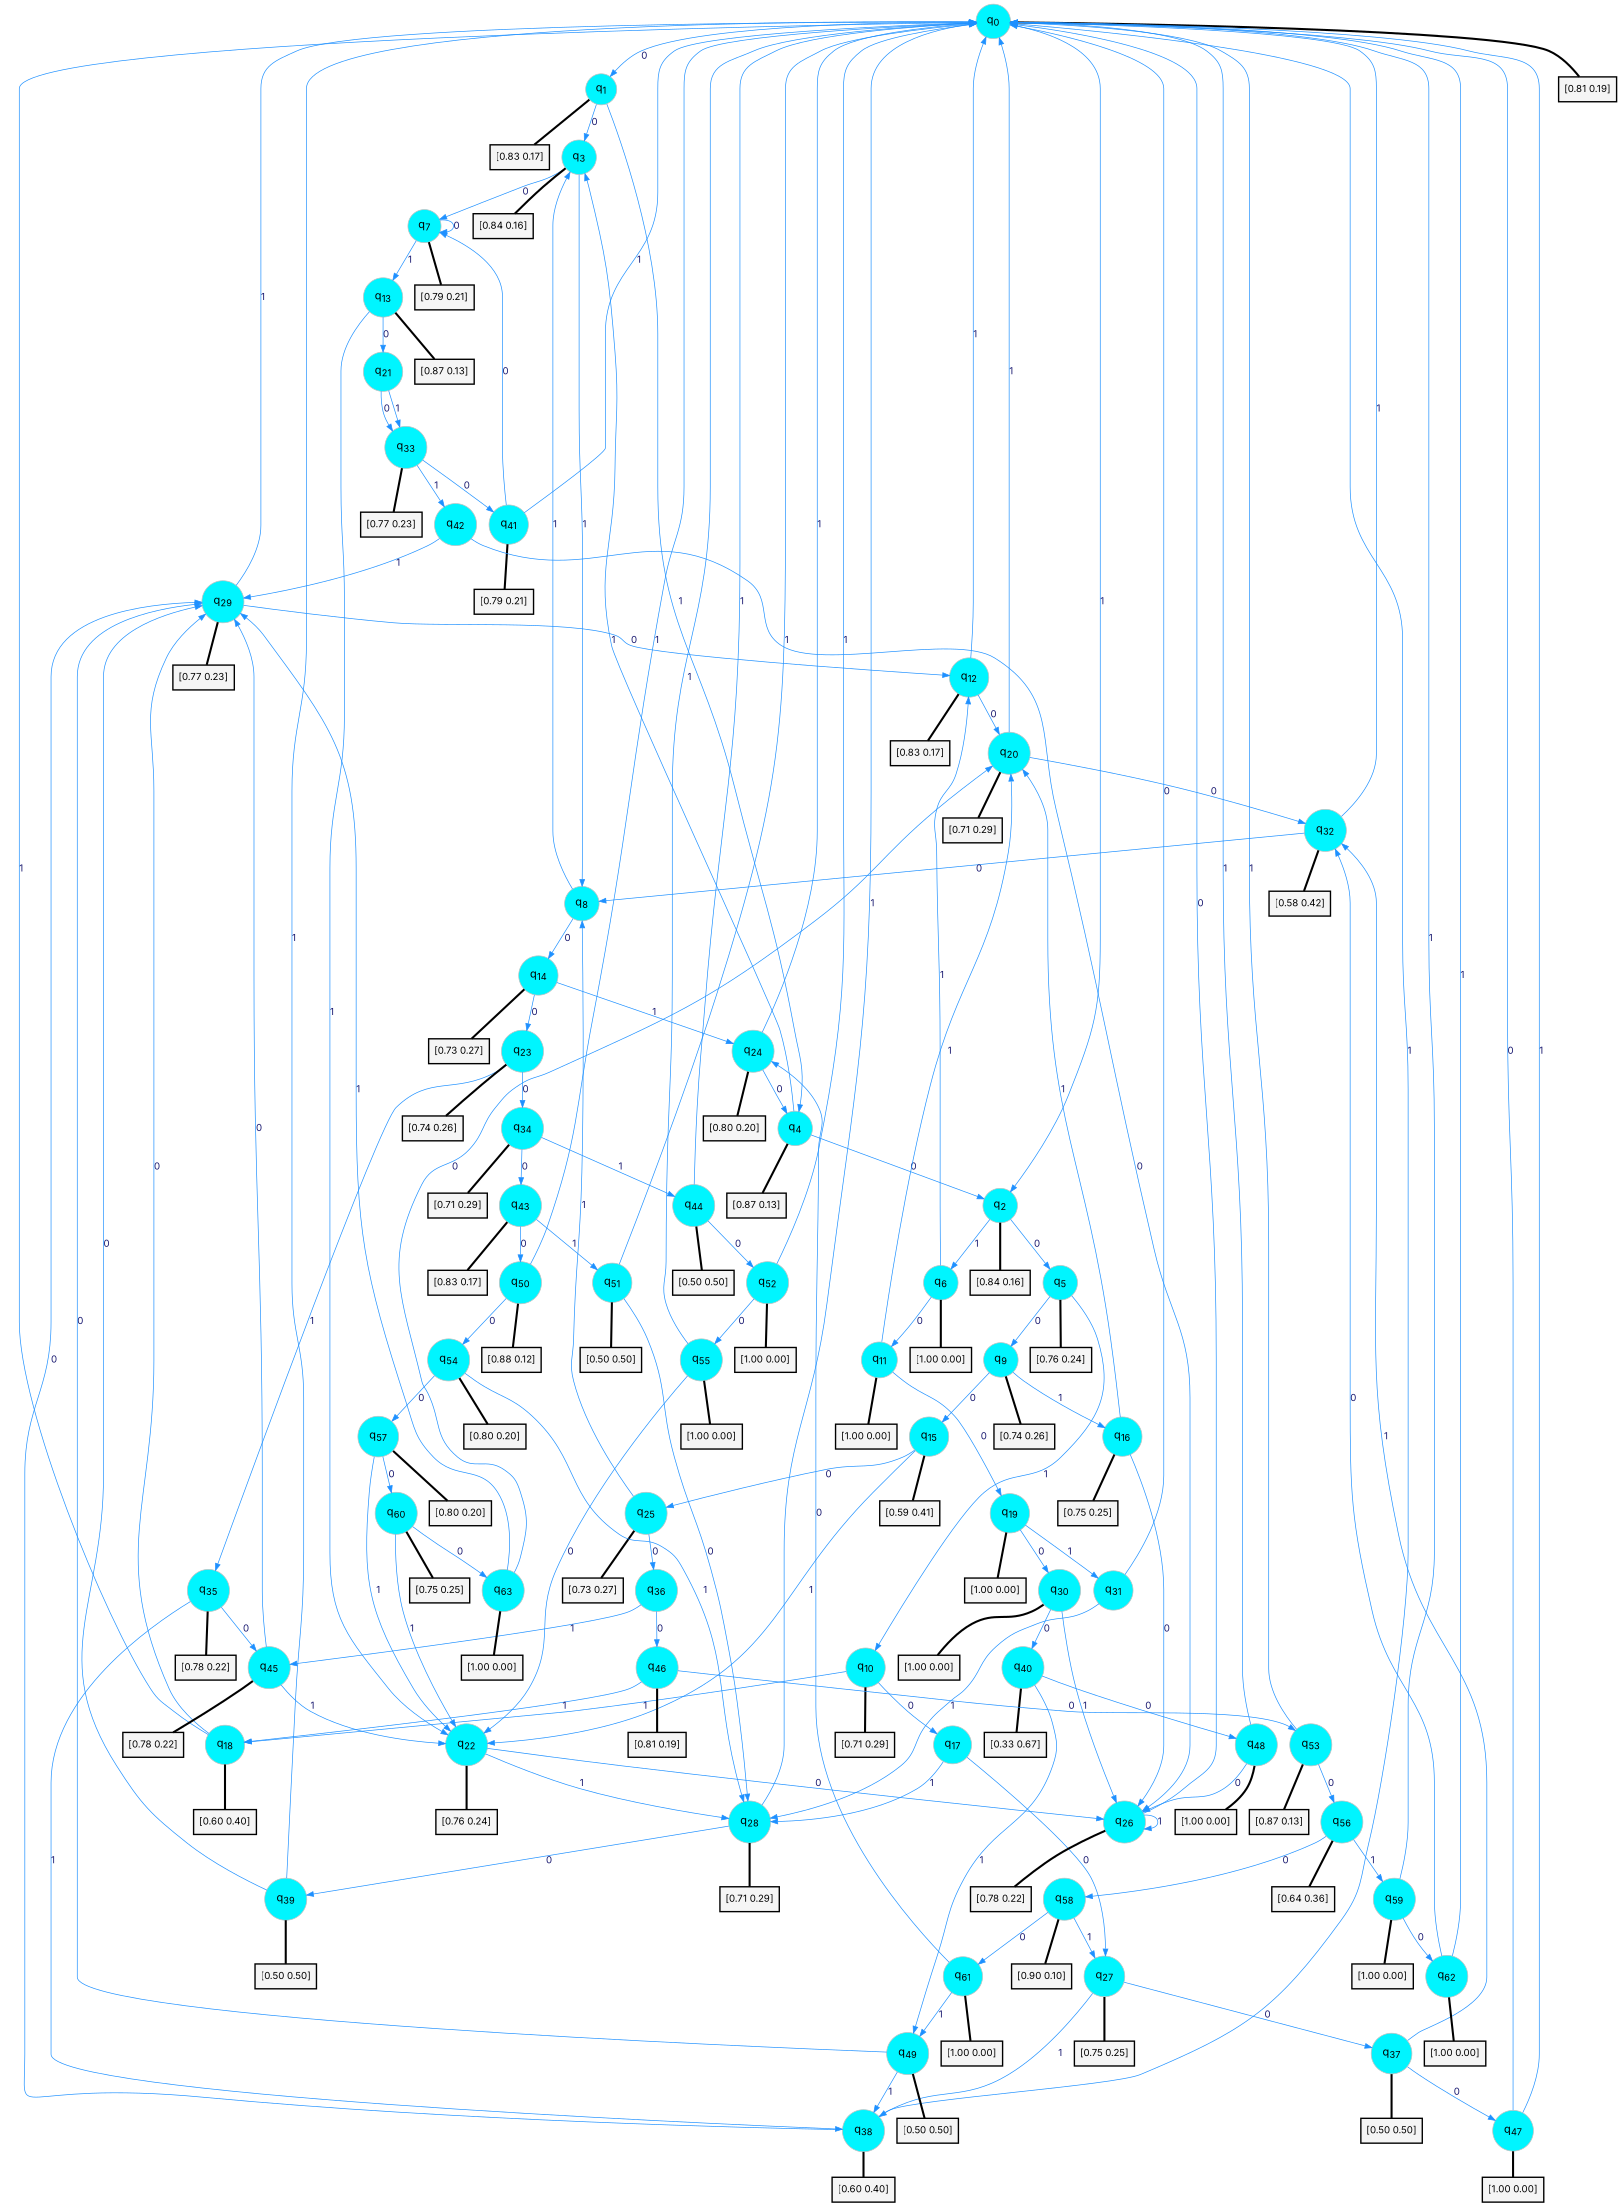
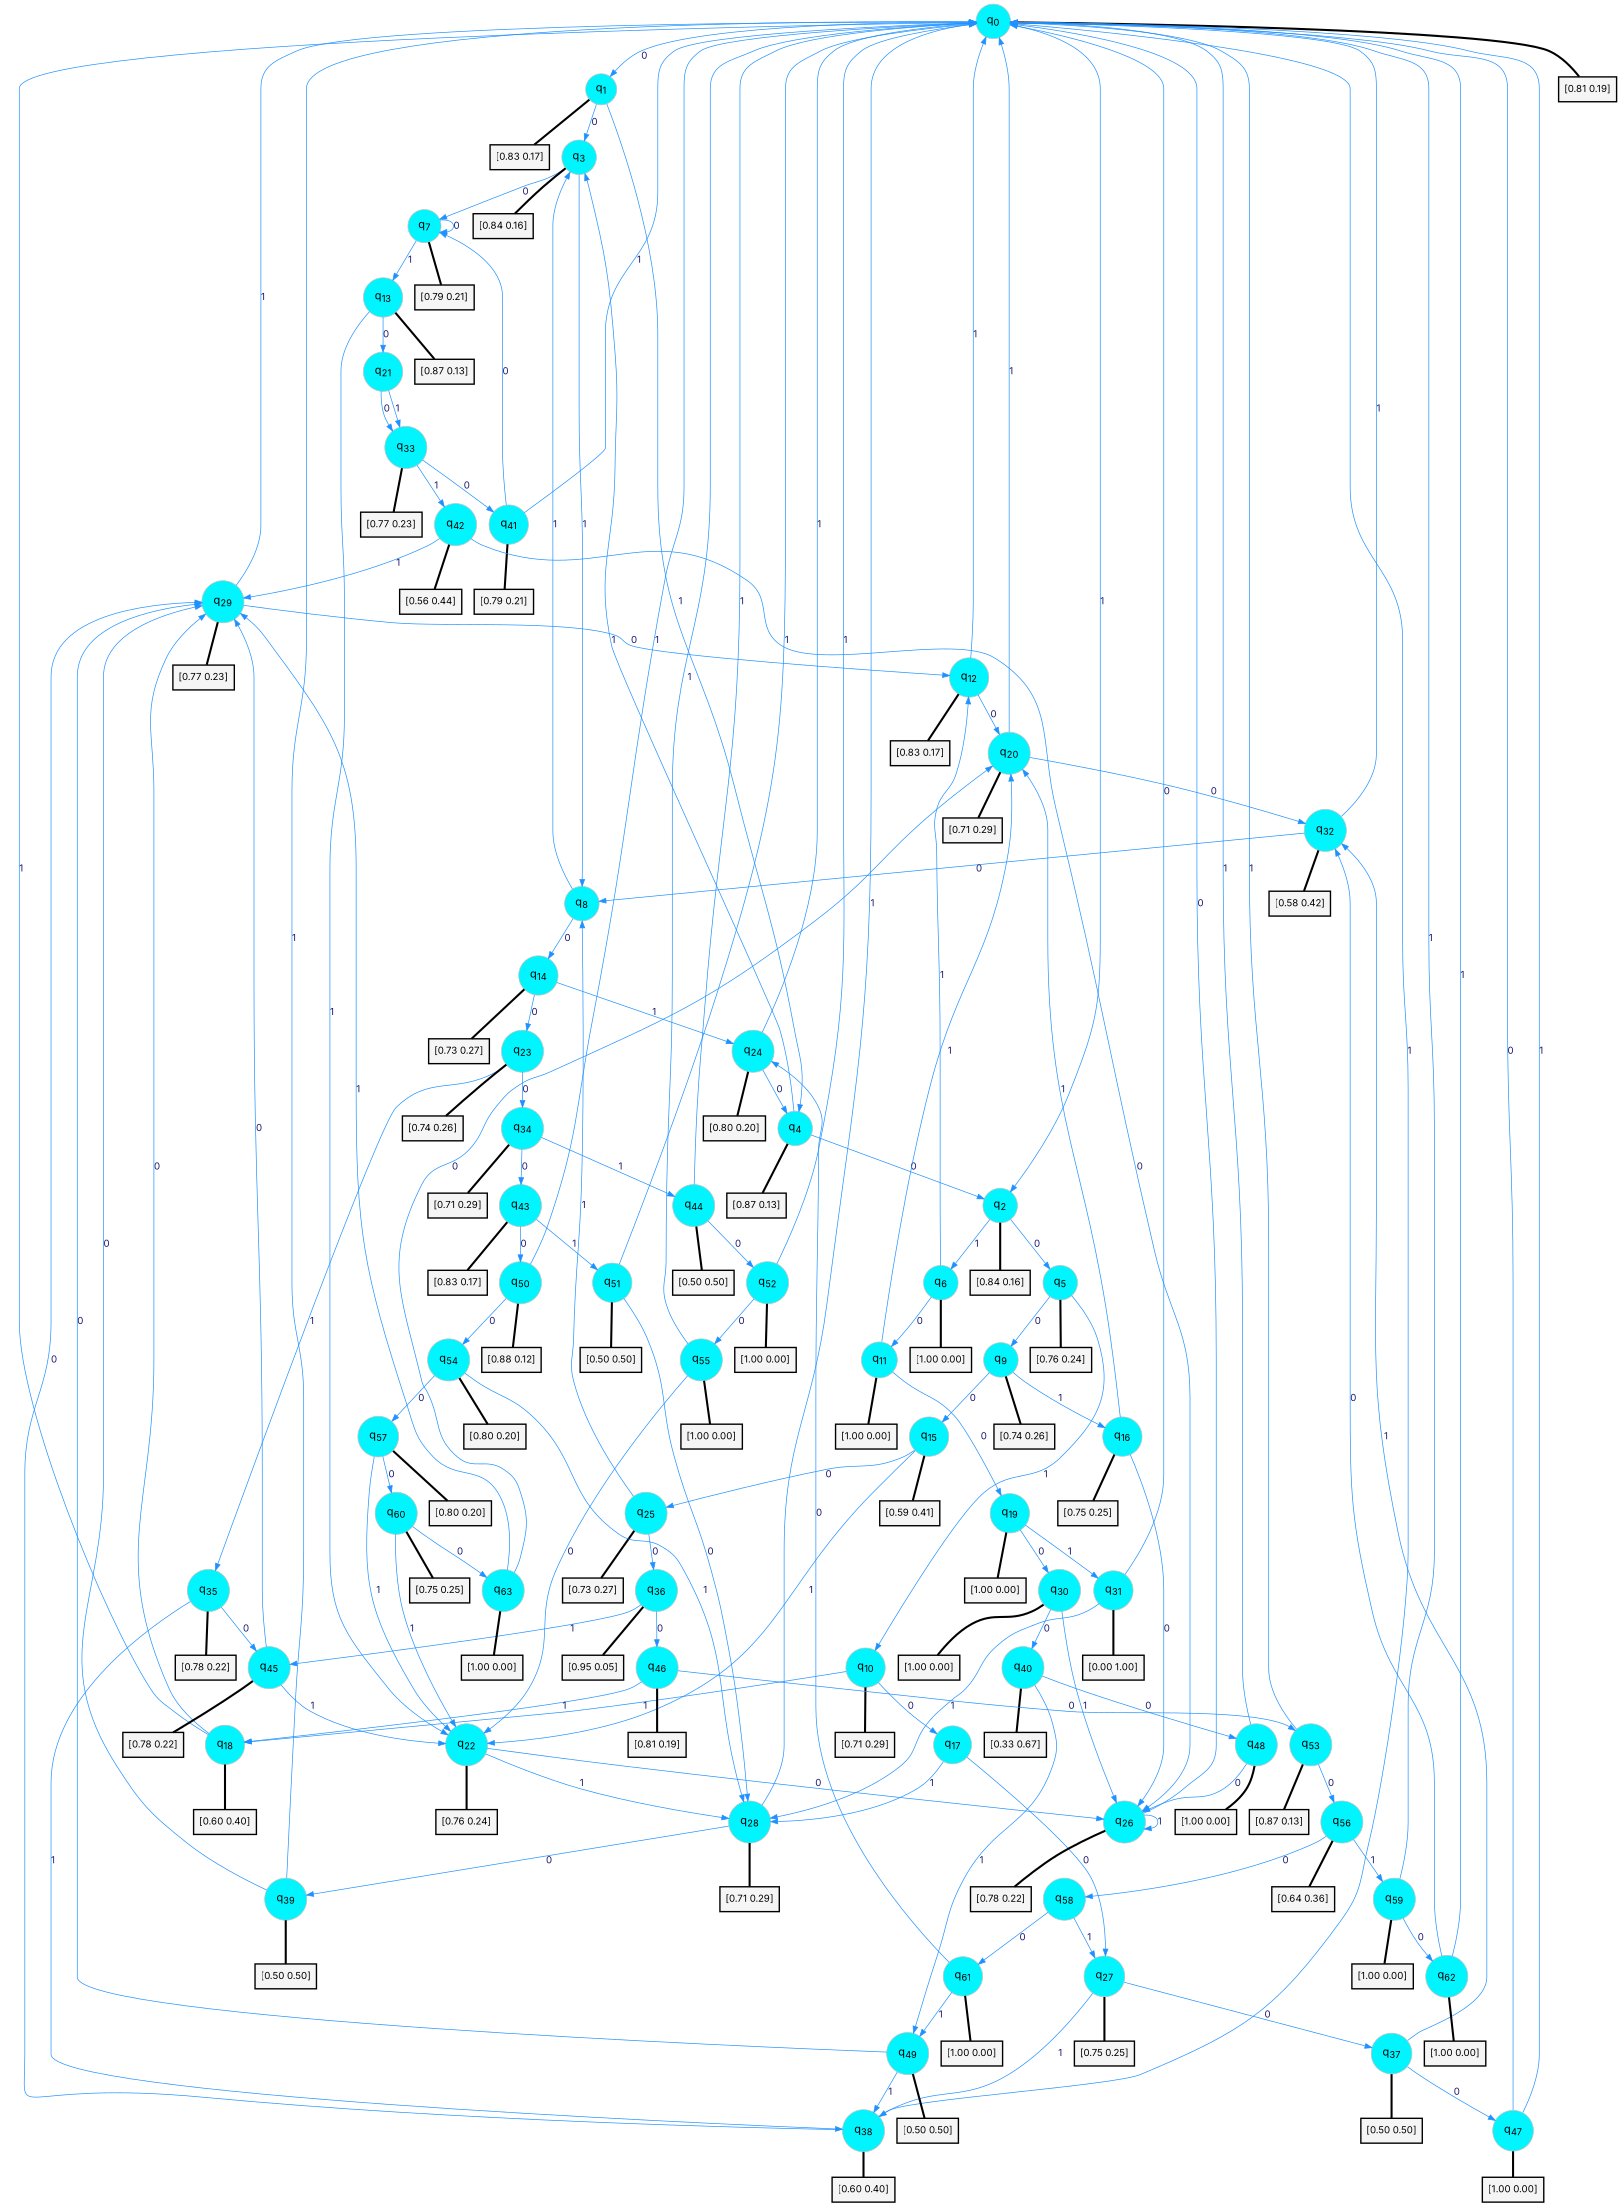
none -> (431, 602)
none -> (593, 1668)
none -> (1113, 1668)
(1042, 1976) -> none
